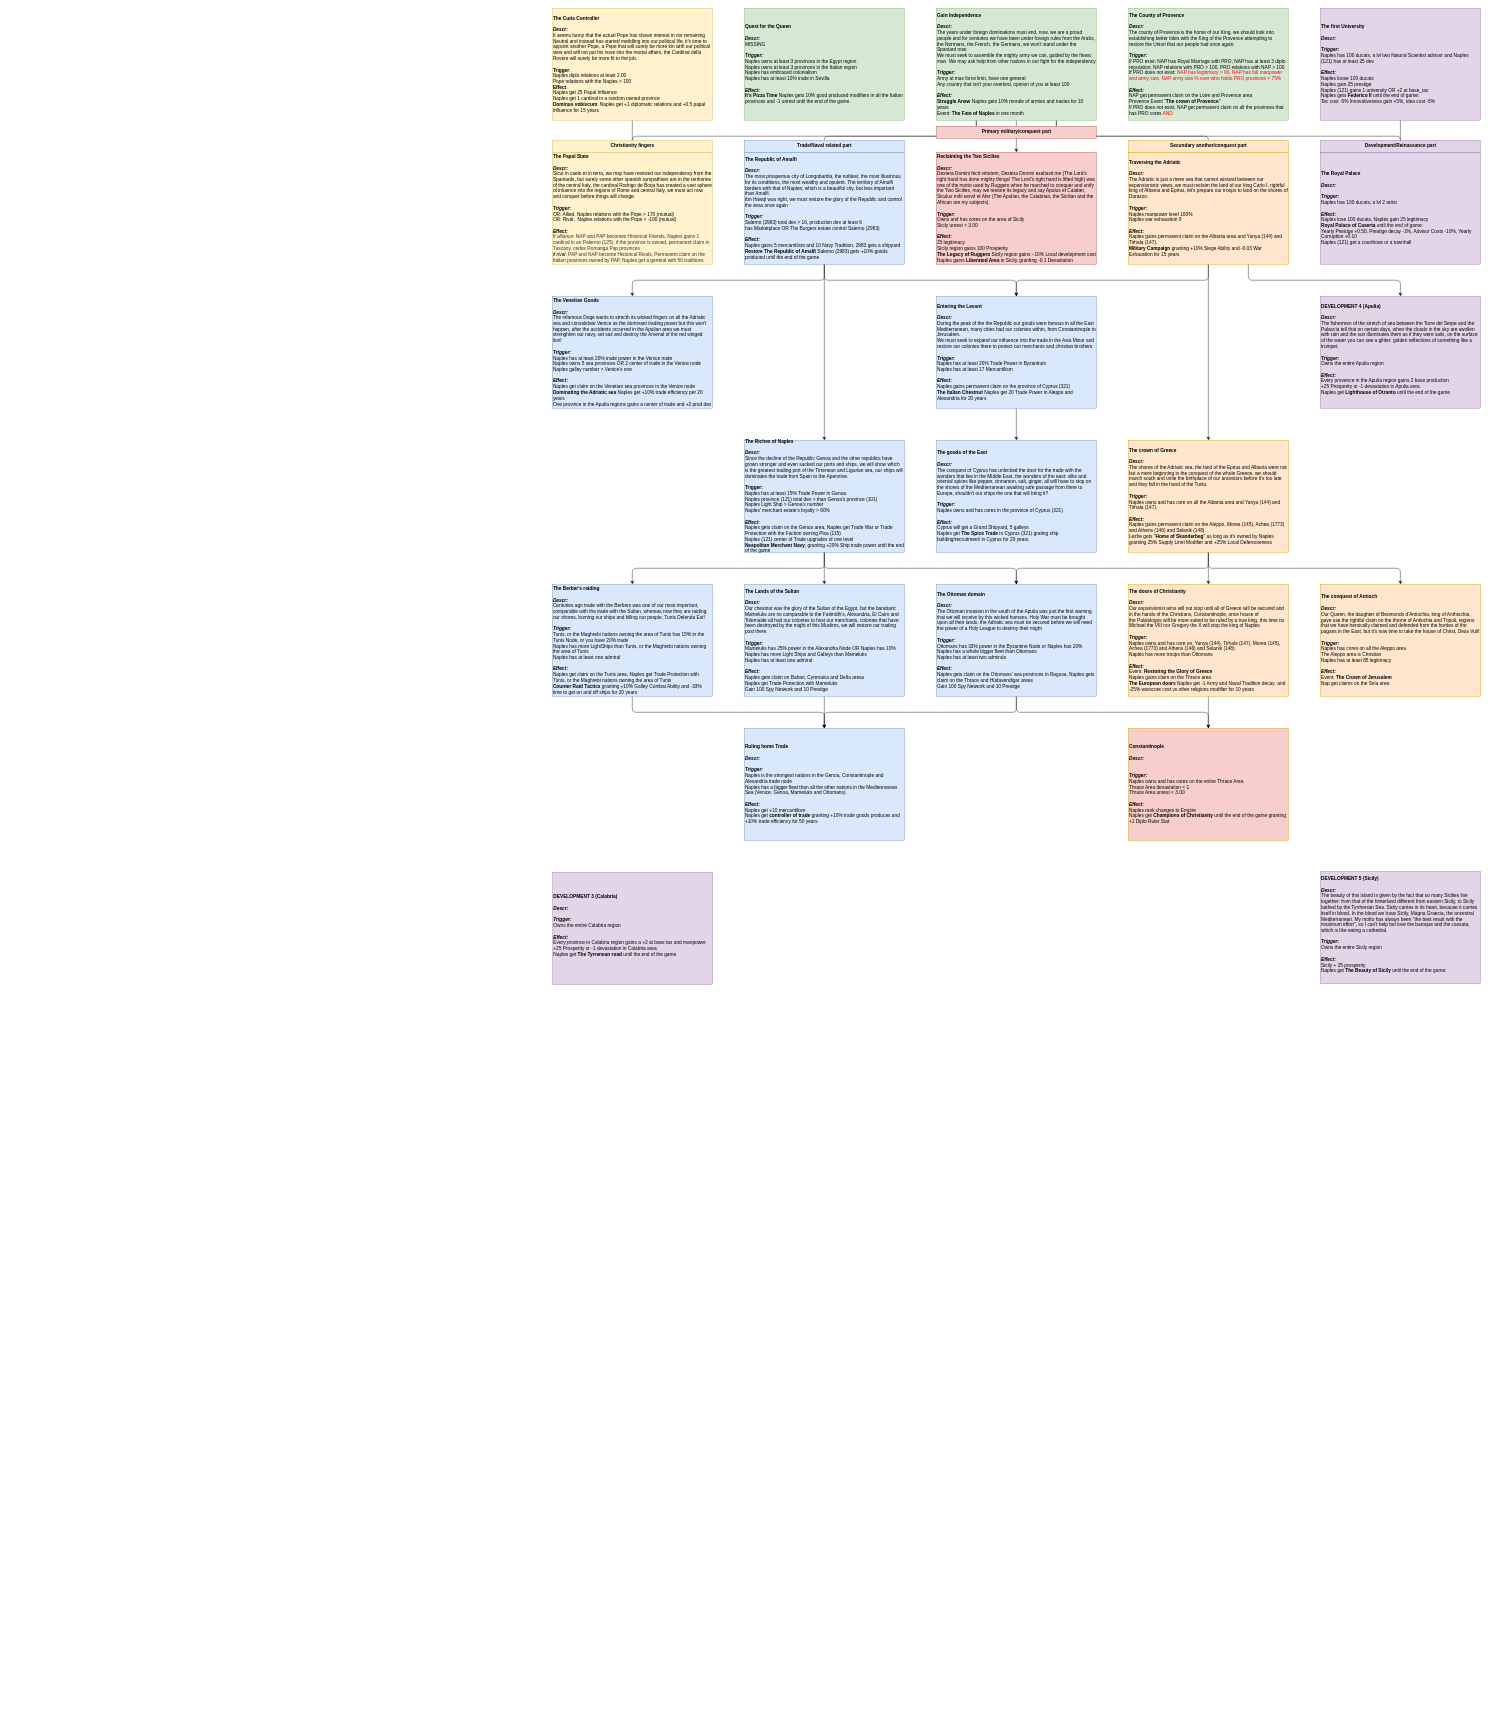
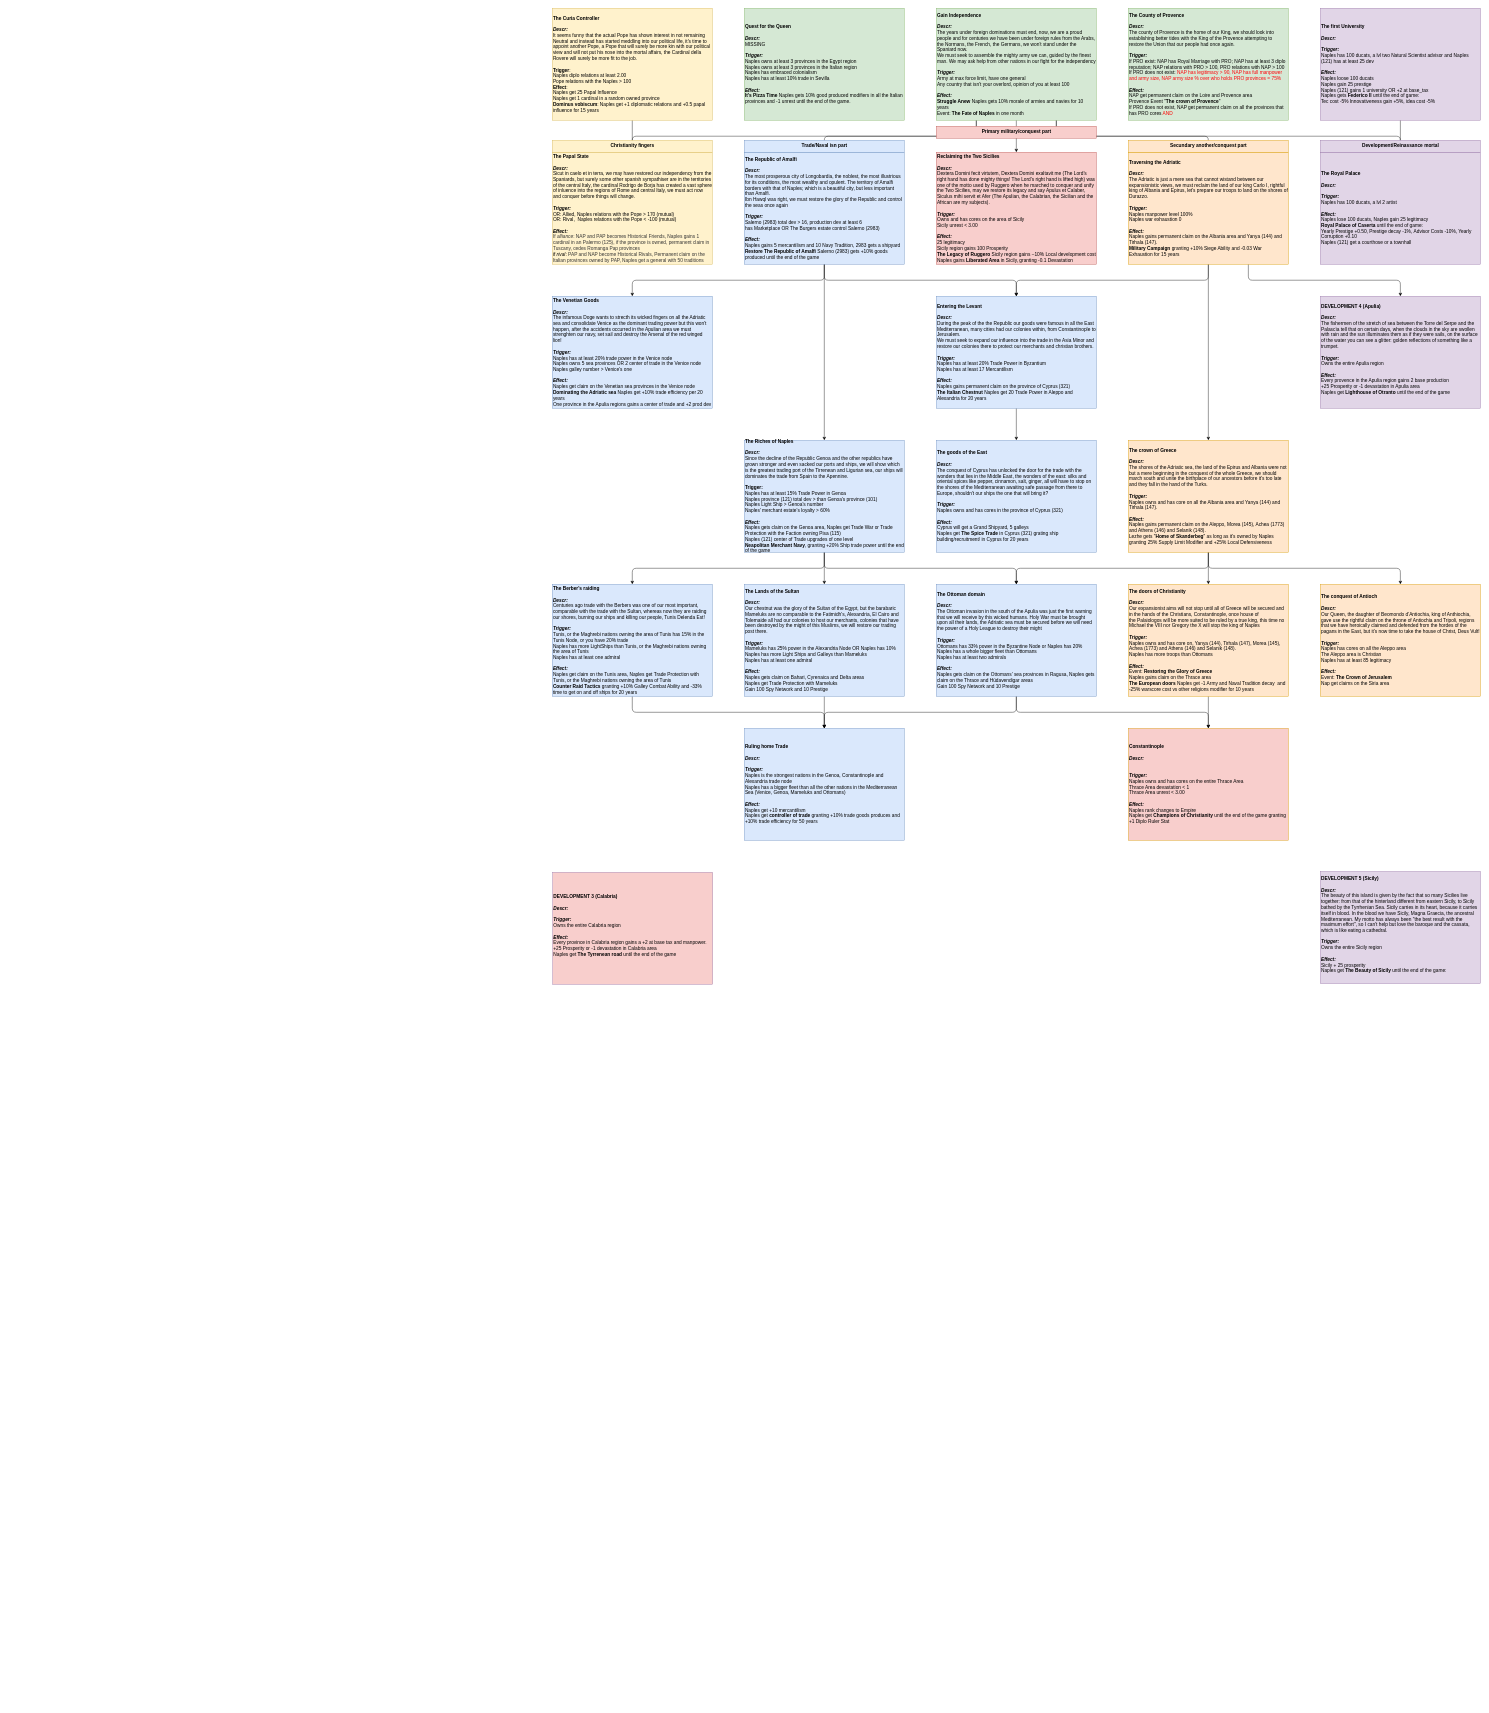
(824, 146) -> (824, 146)
(1400, 146) -> (1400, 146)
(633, 928) -> (633, 928)
